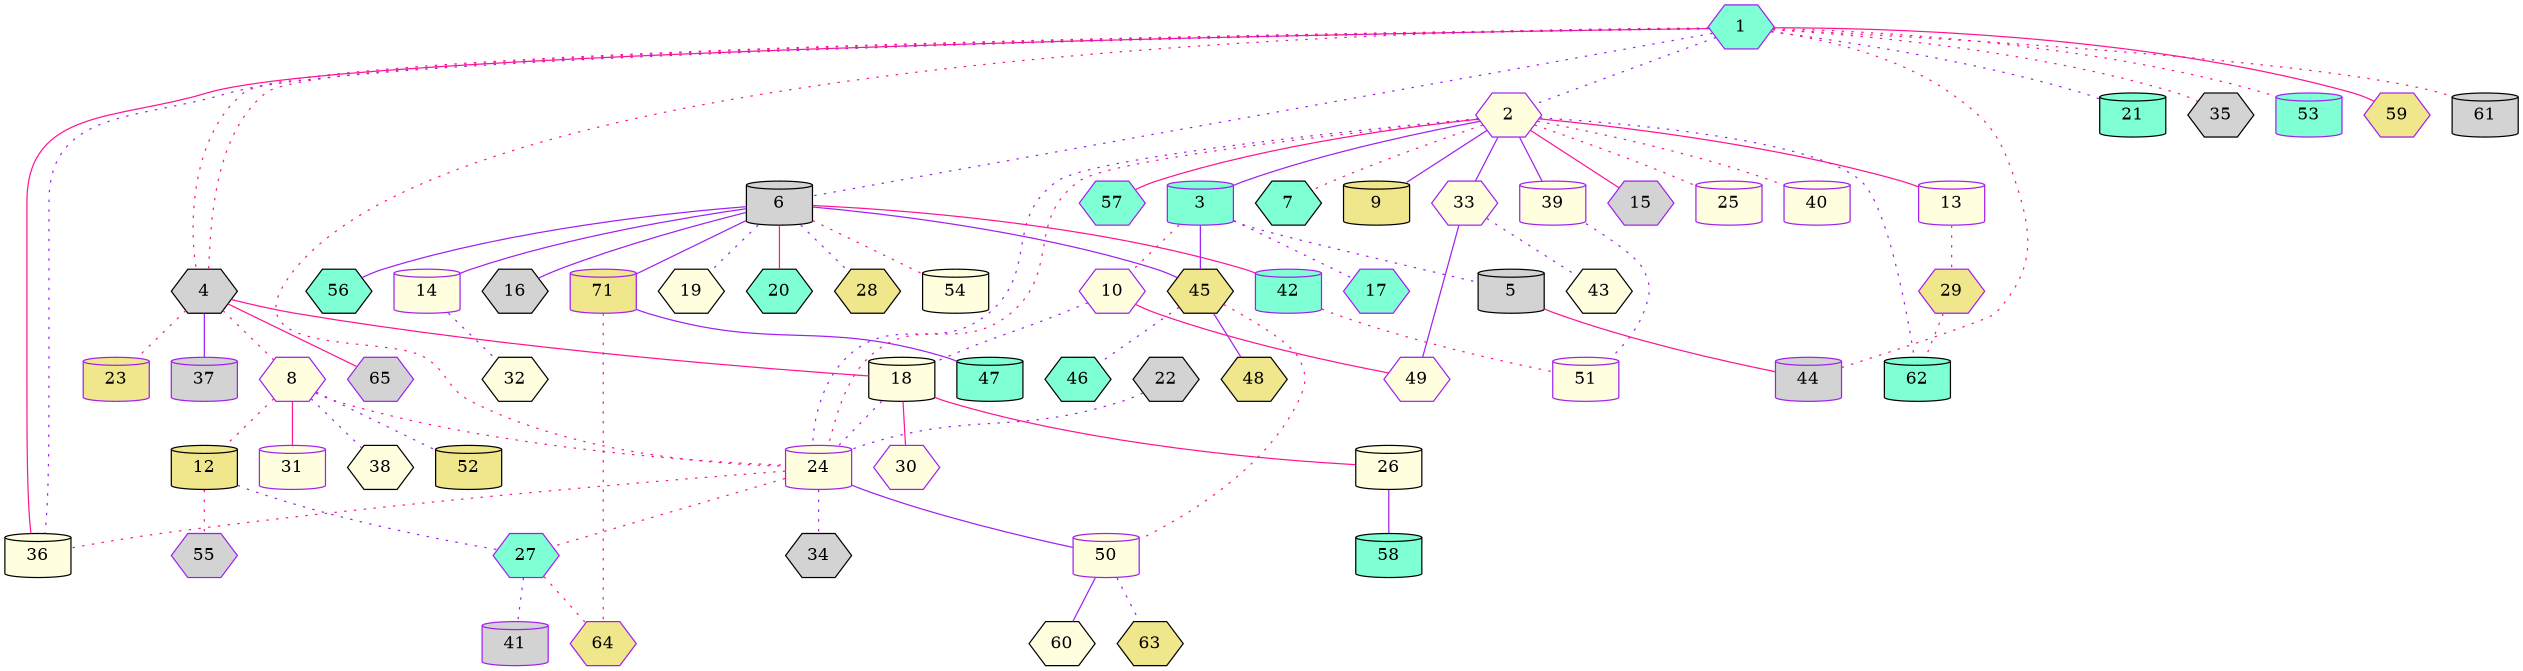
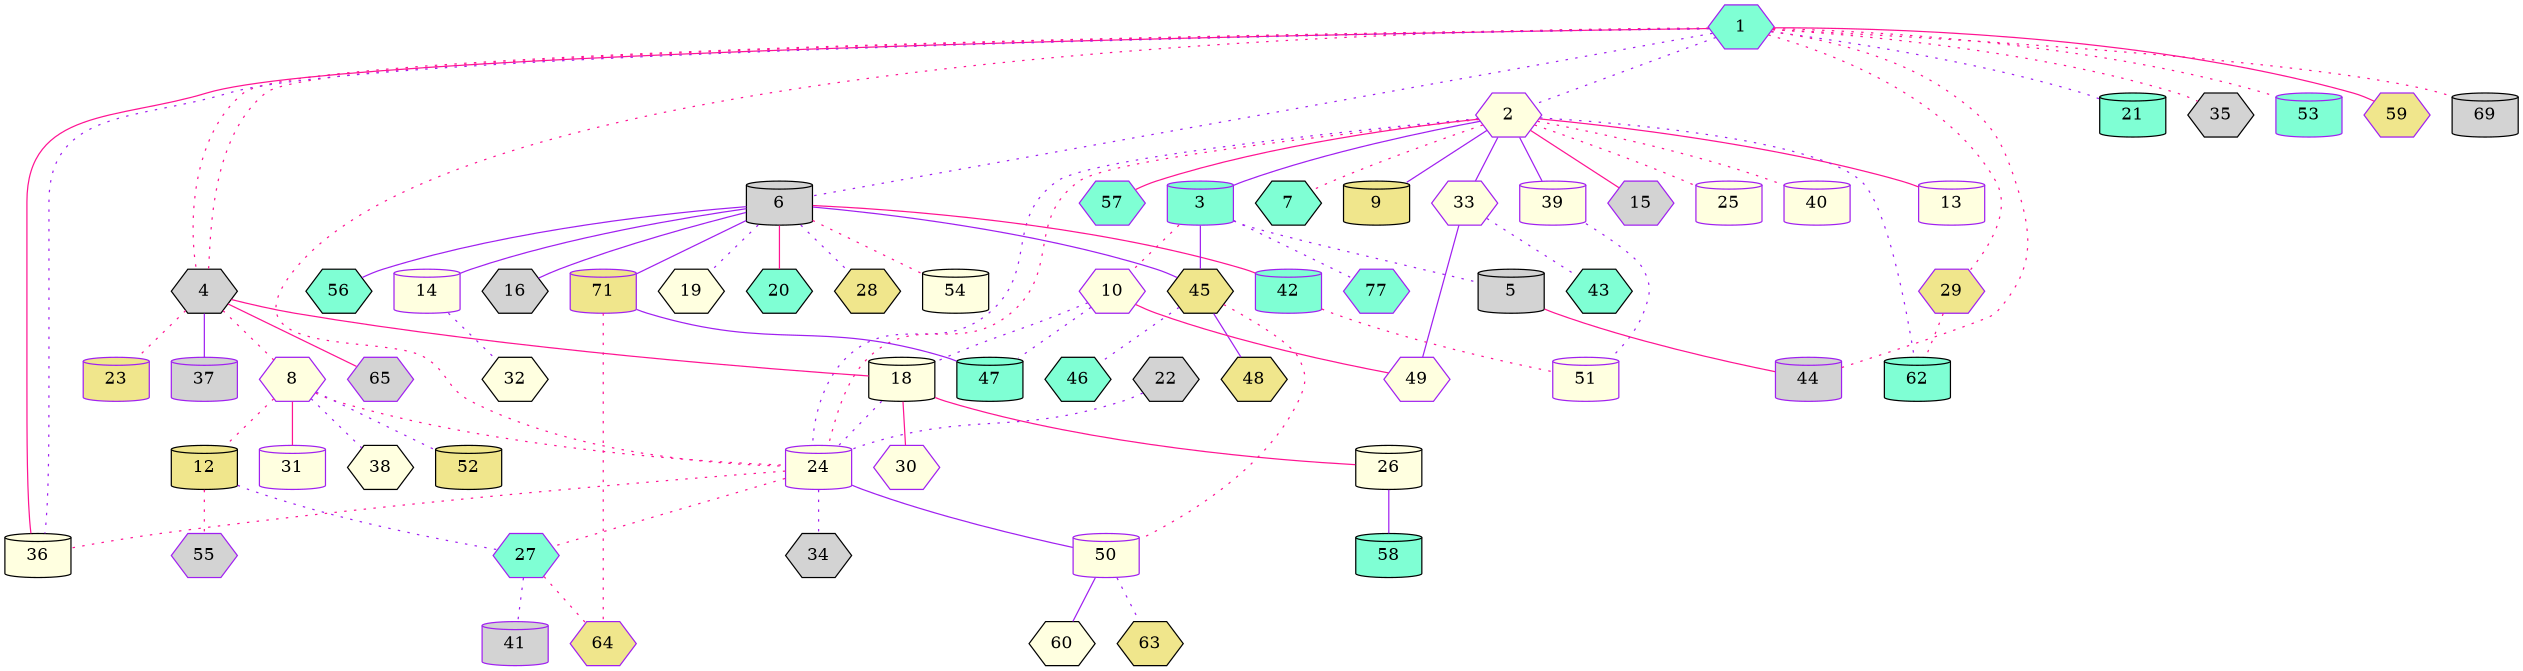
(2485, 115) -> (2485, 115)
(1952, 247) -> (1937, 116)
(1377, 291) -> (1377, 291)
(1599, 291) -> (1599, 291)
none -> (1055, 333)
